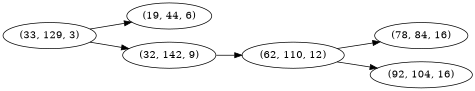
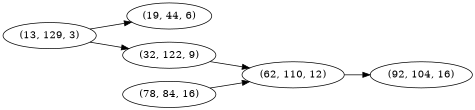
(50, 36) -> (50, 36)
(355, 46) -> (226, 85)
(169, 55) -> (169, 55)
